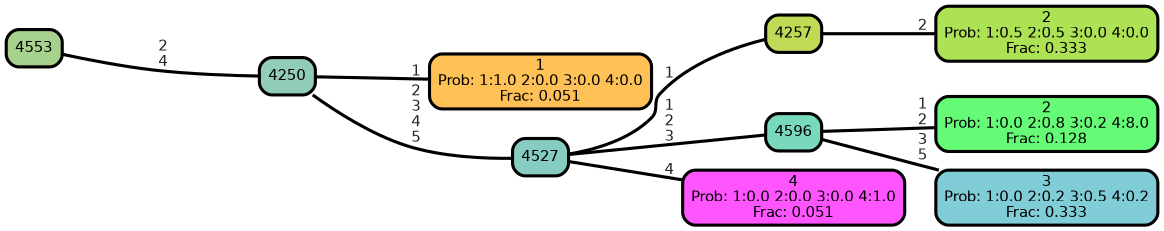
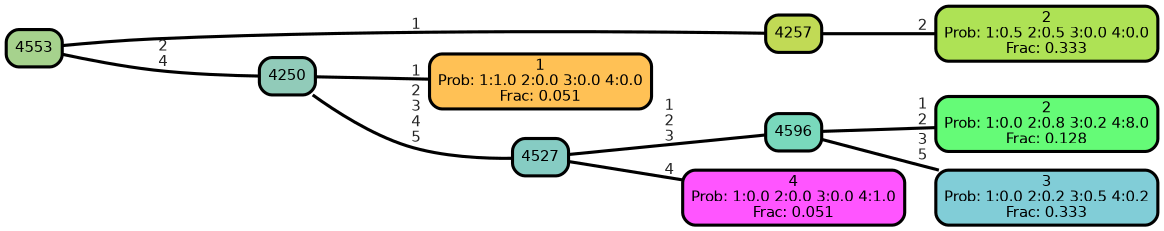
(661, 93) -> (414, 32)
